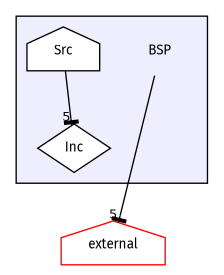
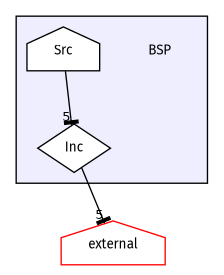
(137, 146) -> (92, 192)
